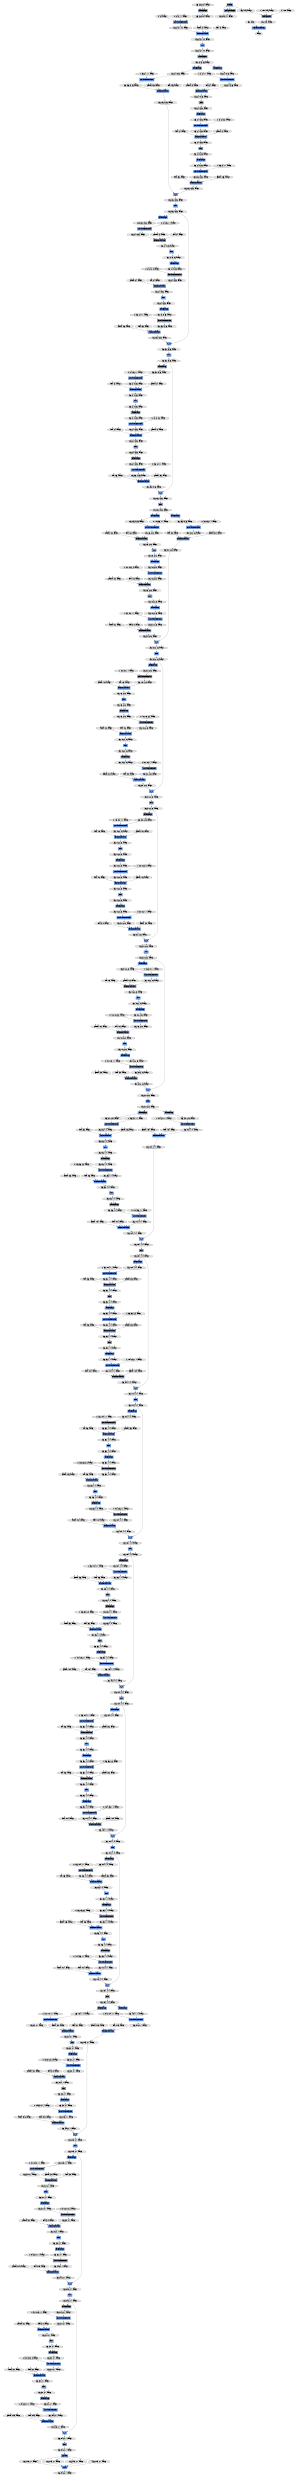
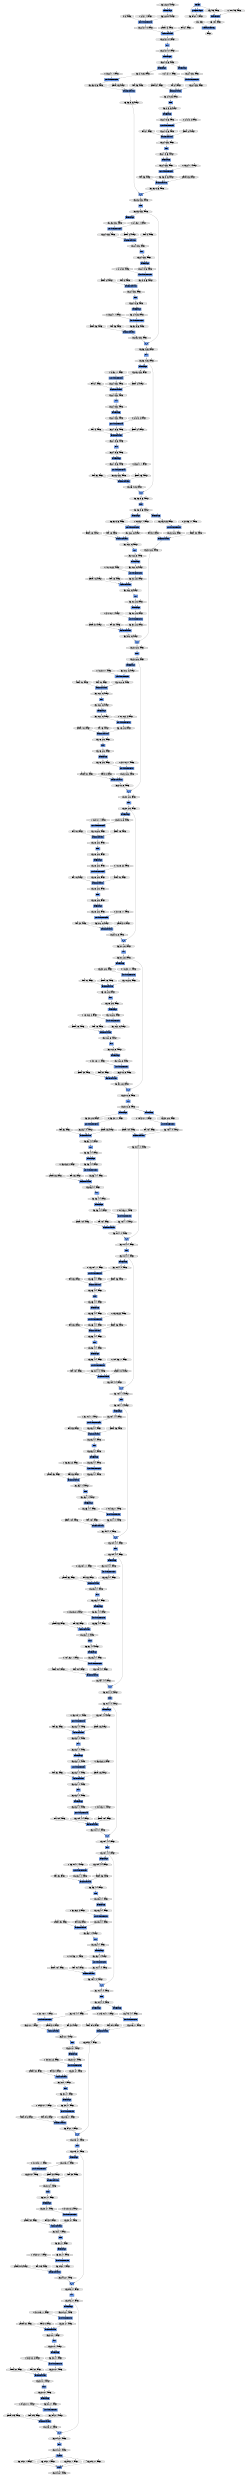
(286, 11) -> none
